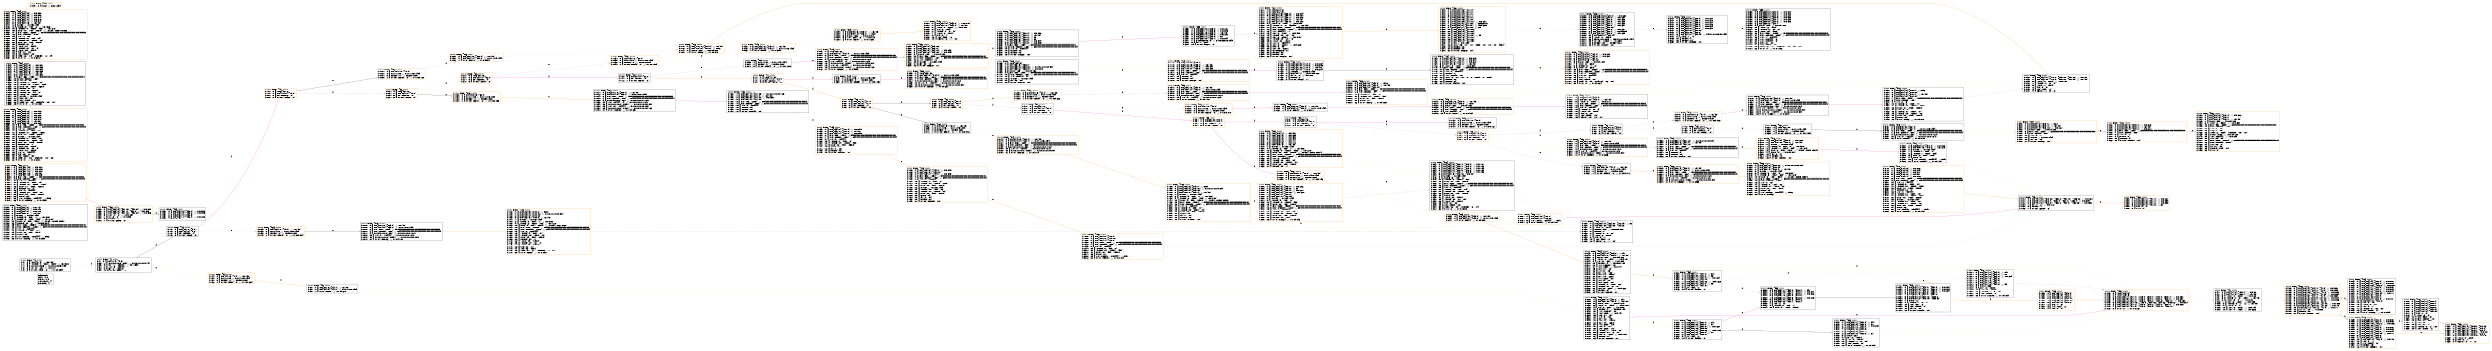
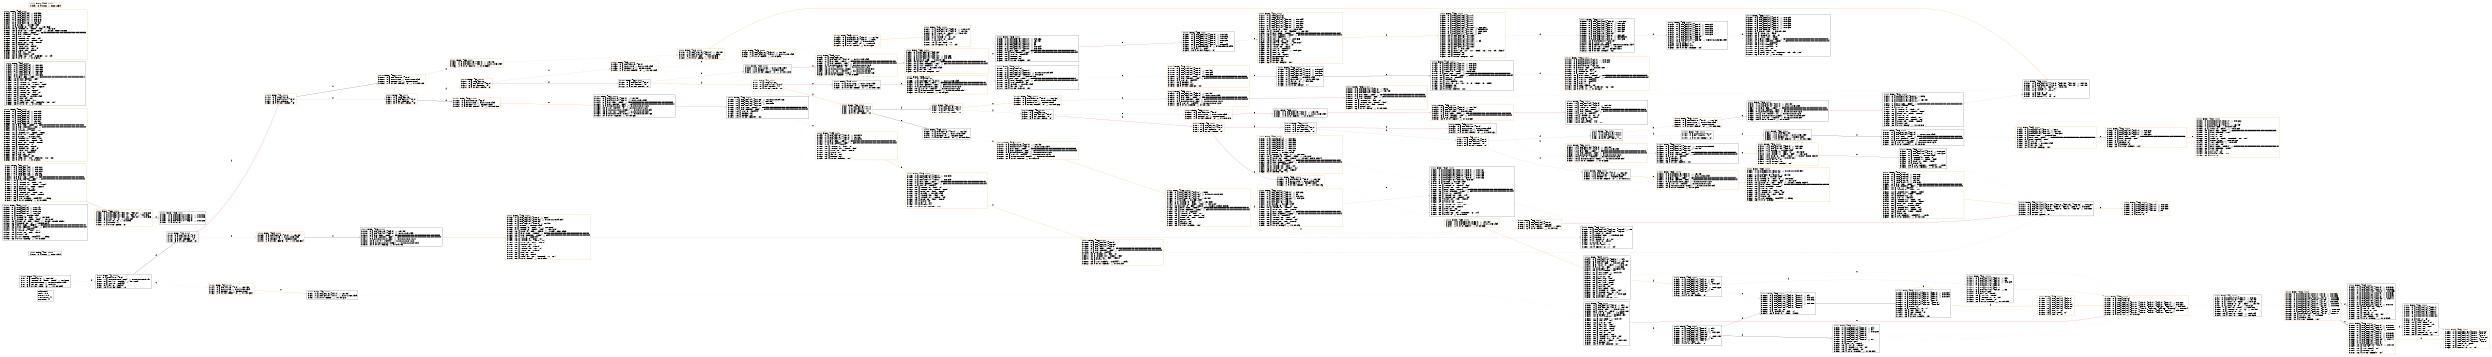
none -> (45, 253)
